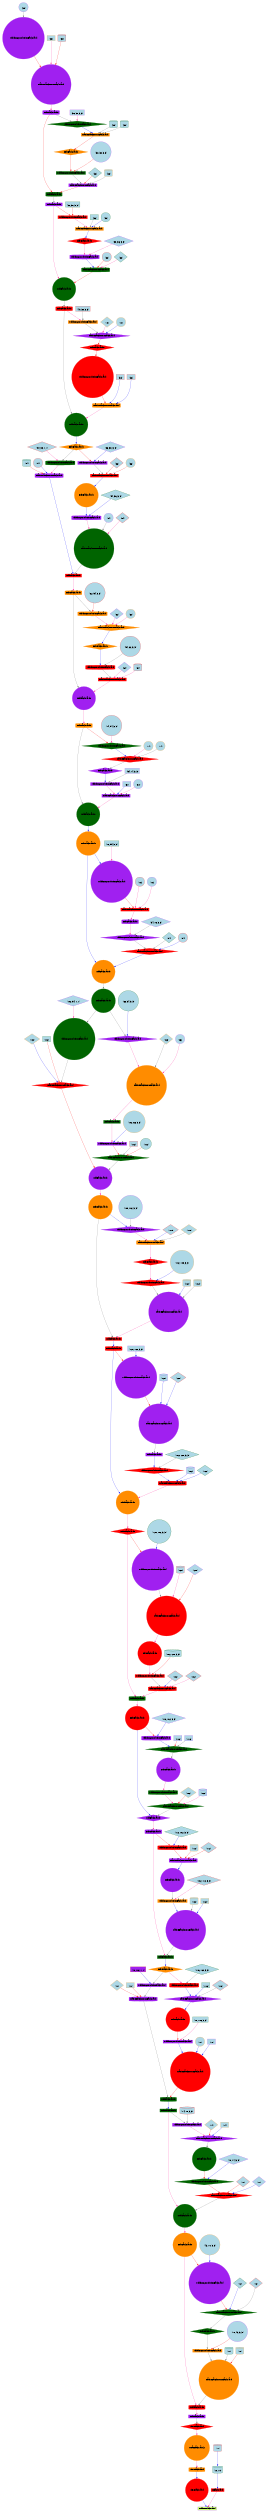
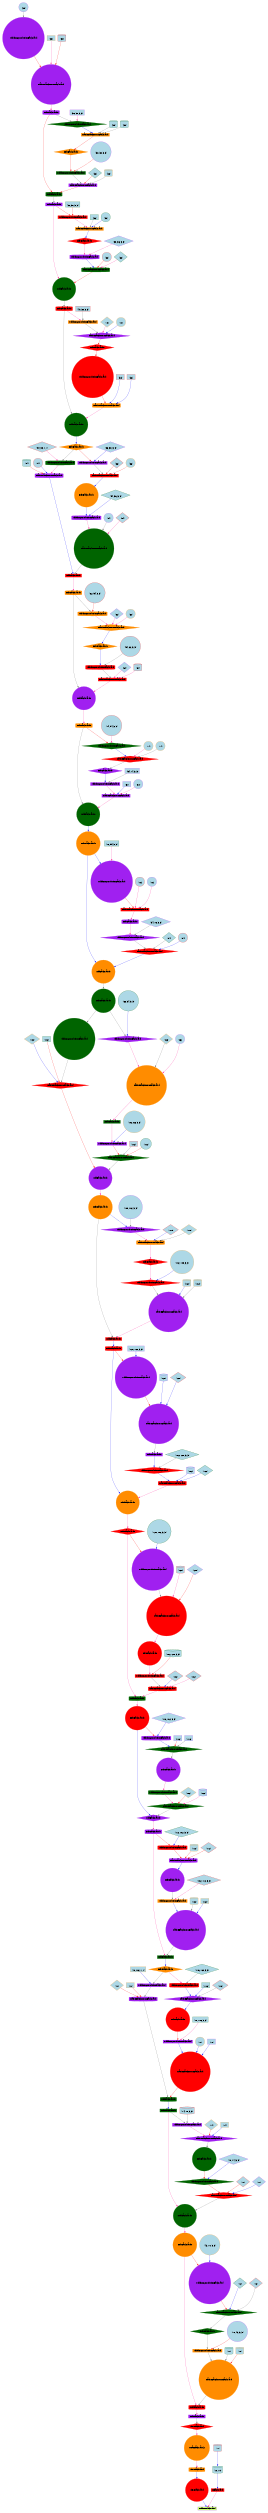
(73, 1001) -> none
(138, 1969) -> (138, 1969)
